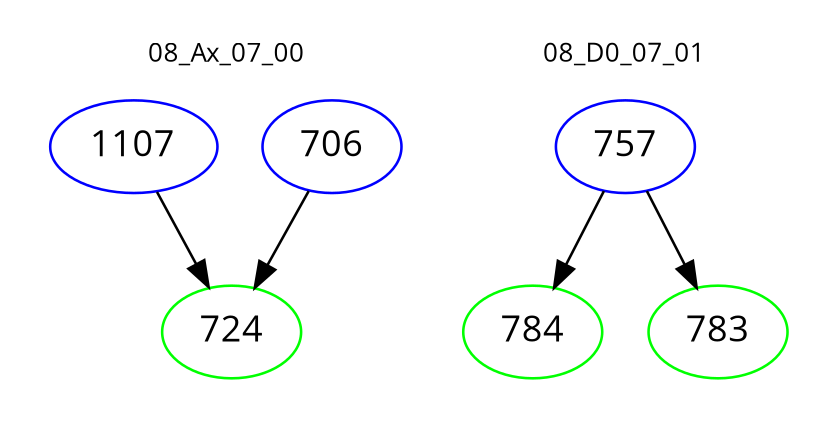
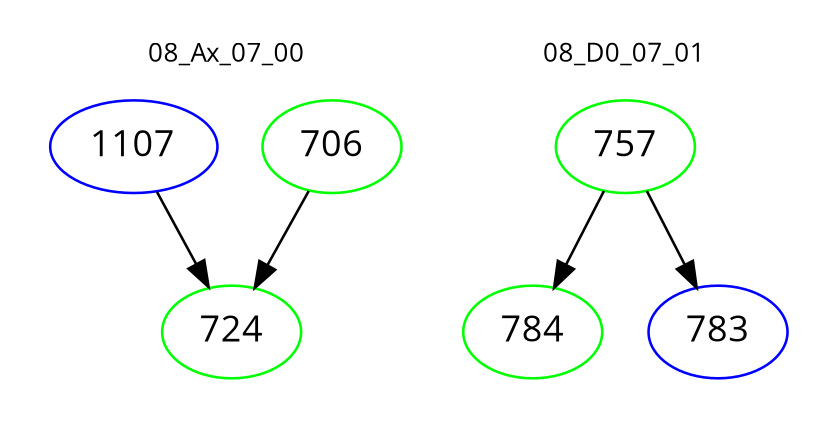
(332, 147) -> (332, 147)
(625, 147) -> (625, 147)
(718, 332) -> (718, 332)
